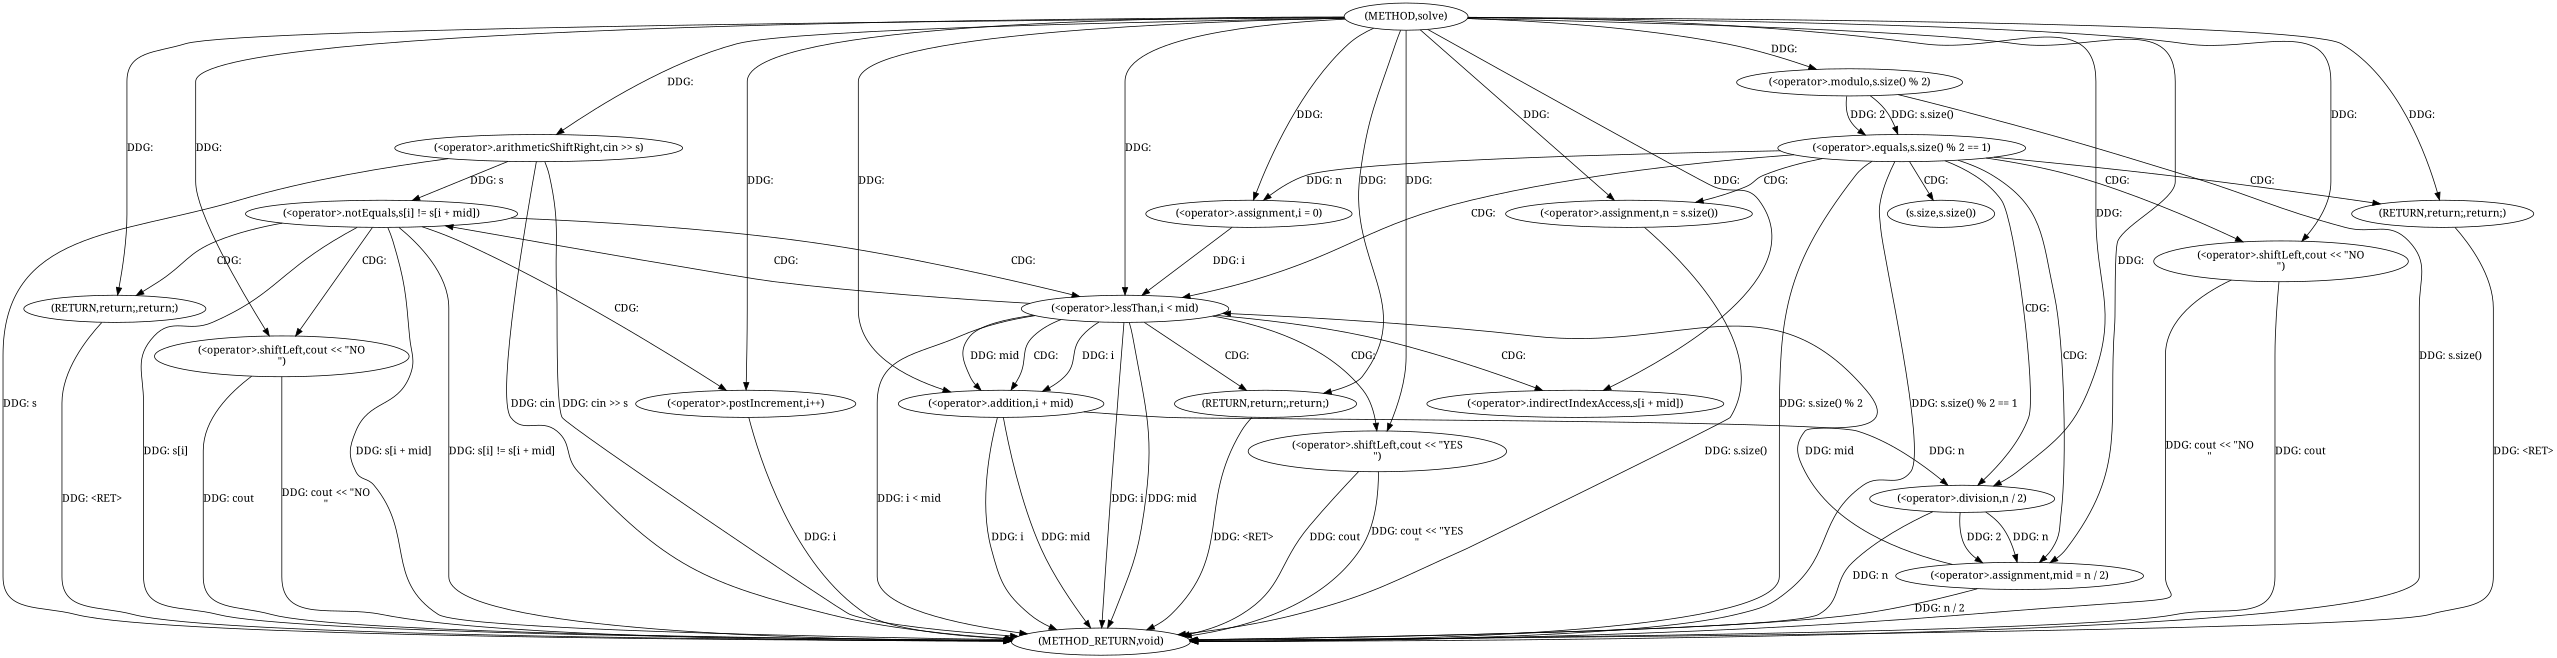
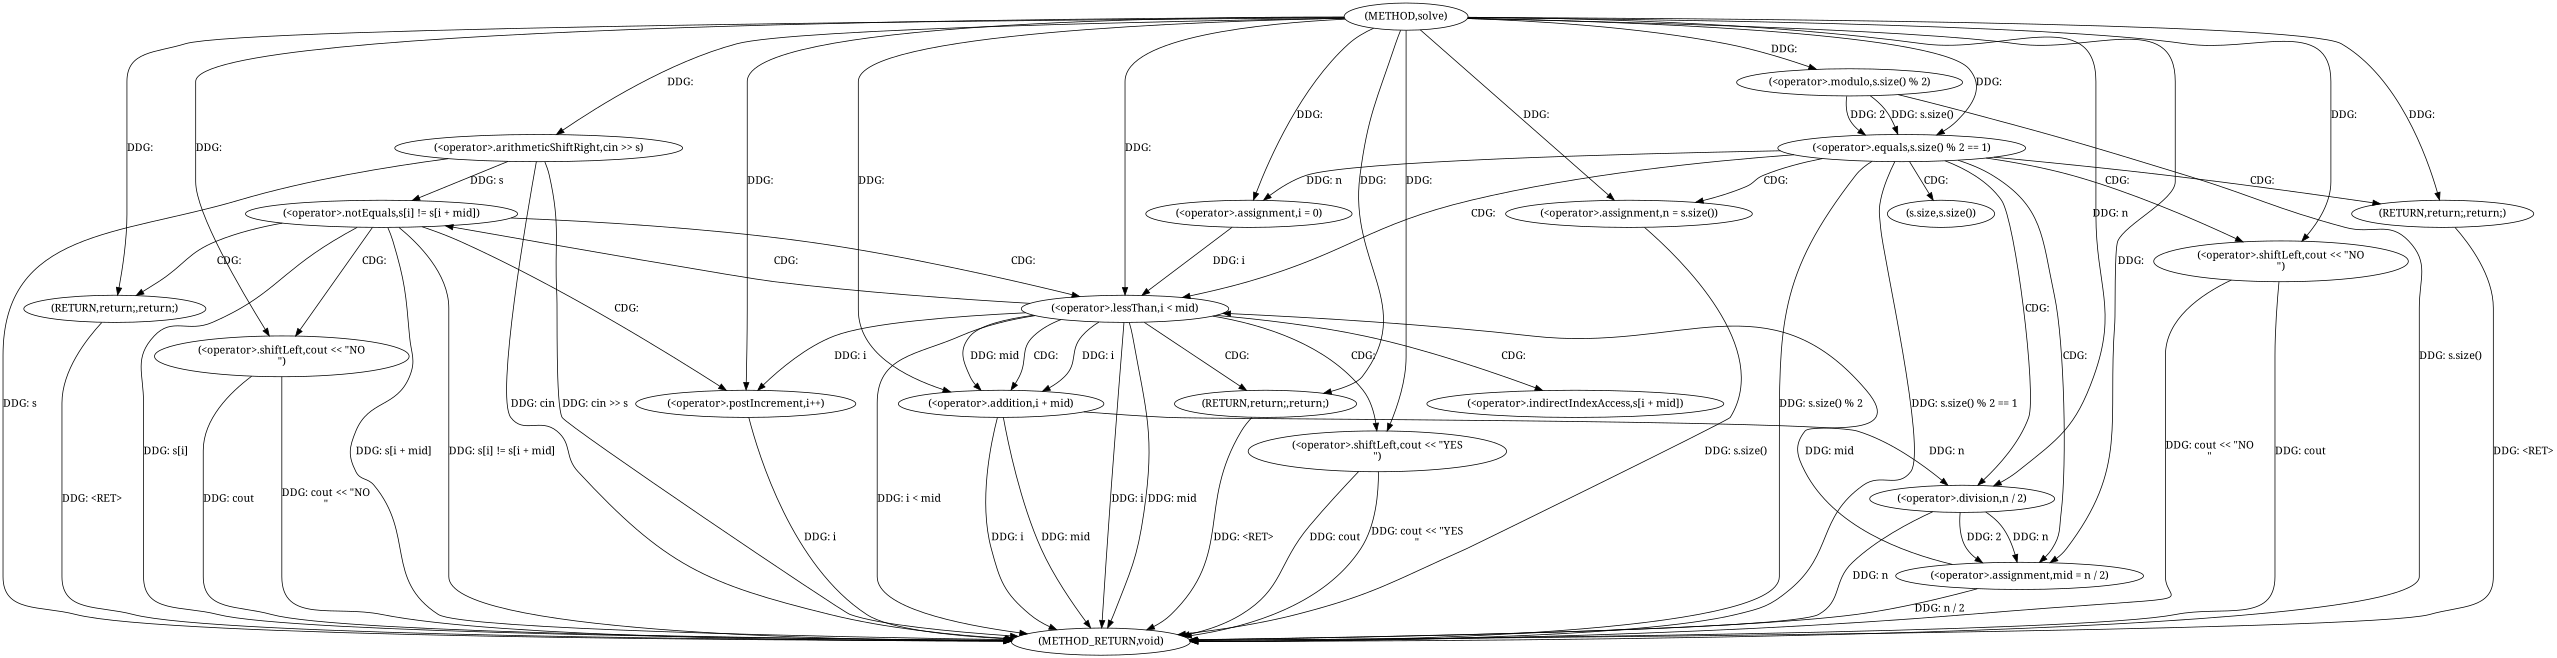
(1710, 185) -> (1890, 45)
(2111, 214) -> (2111, 214)
none -> (886, 325)
